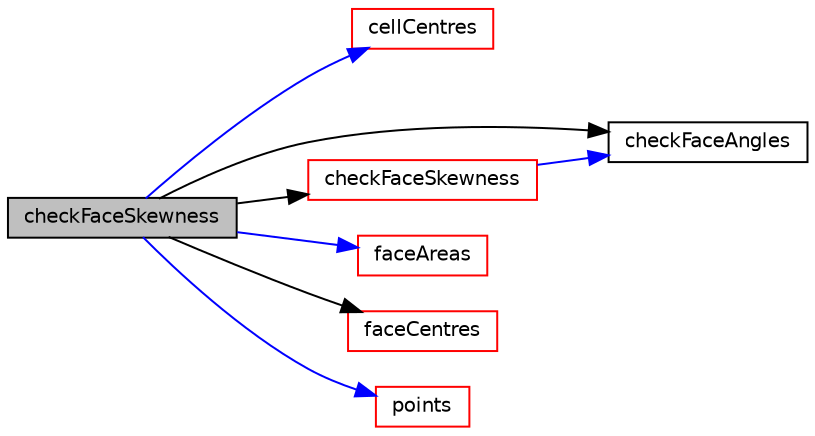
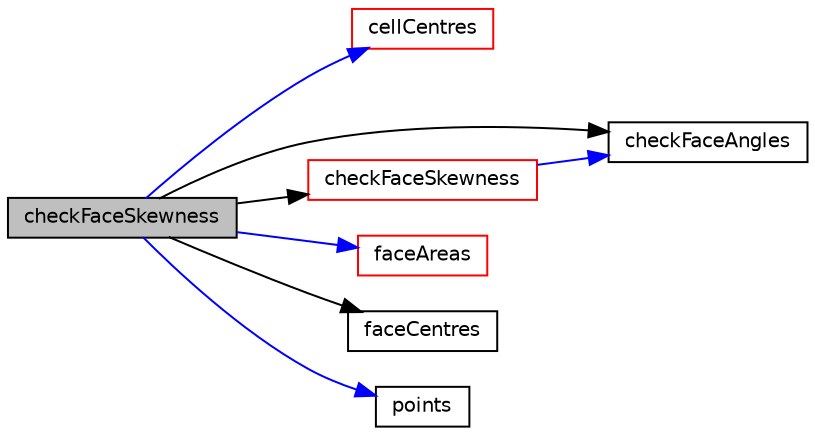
(423, 331) -> (423, 331)
(423, 407) -> (423, 407)
